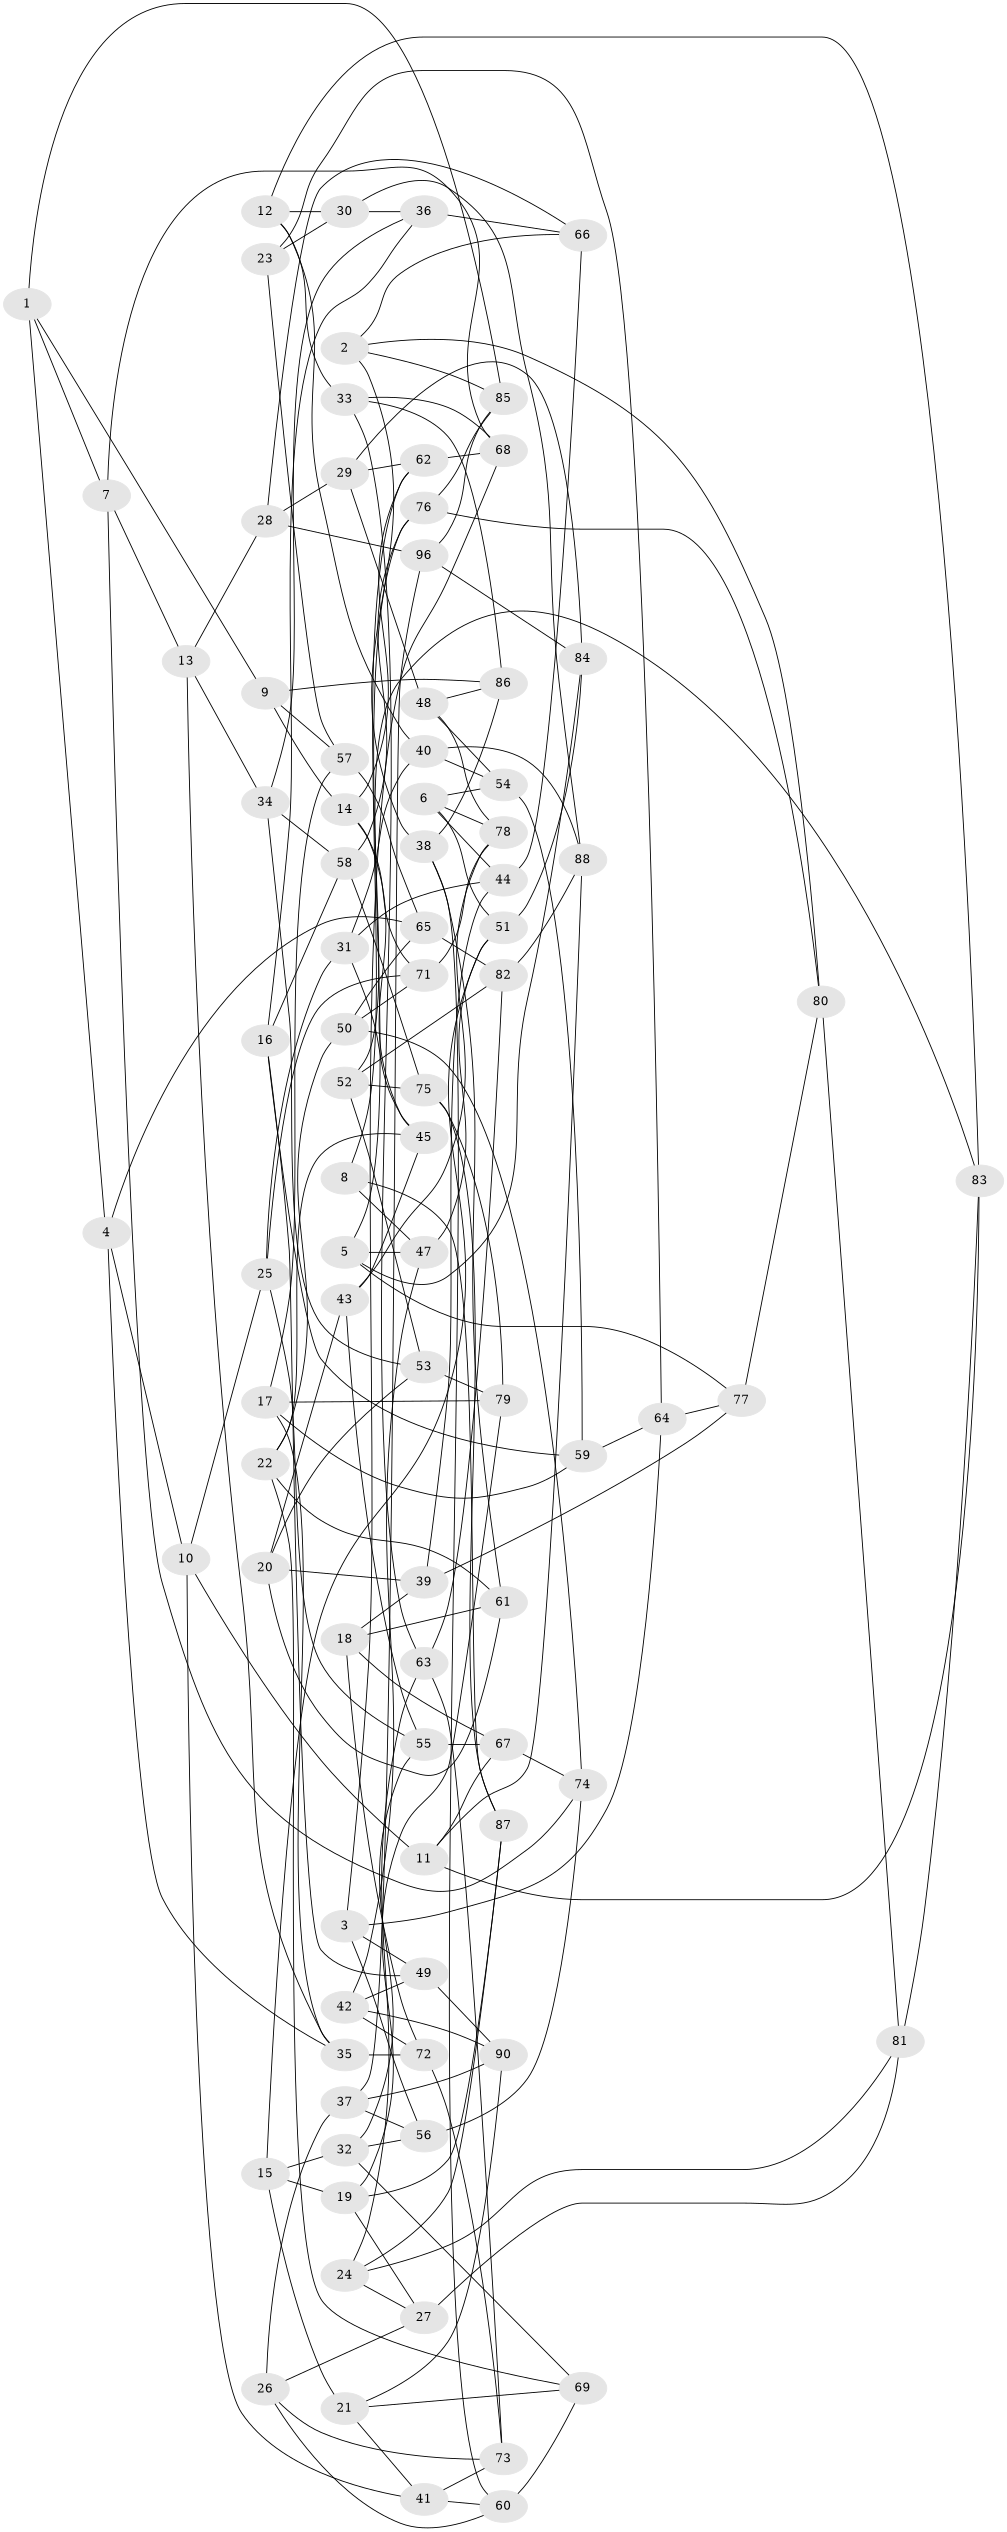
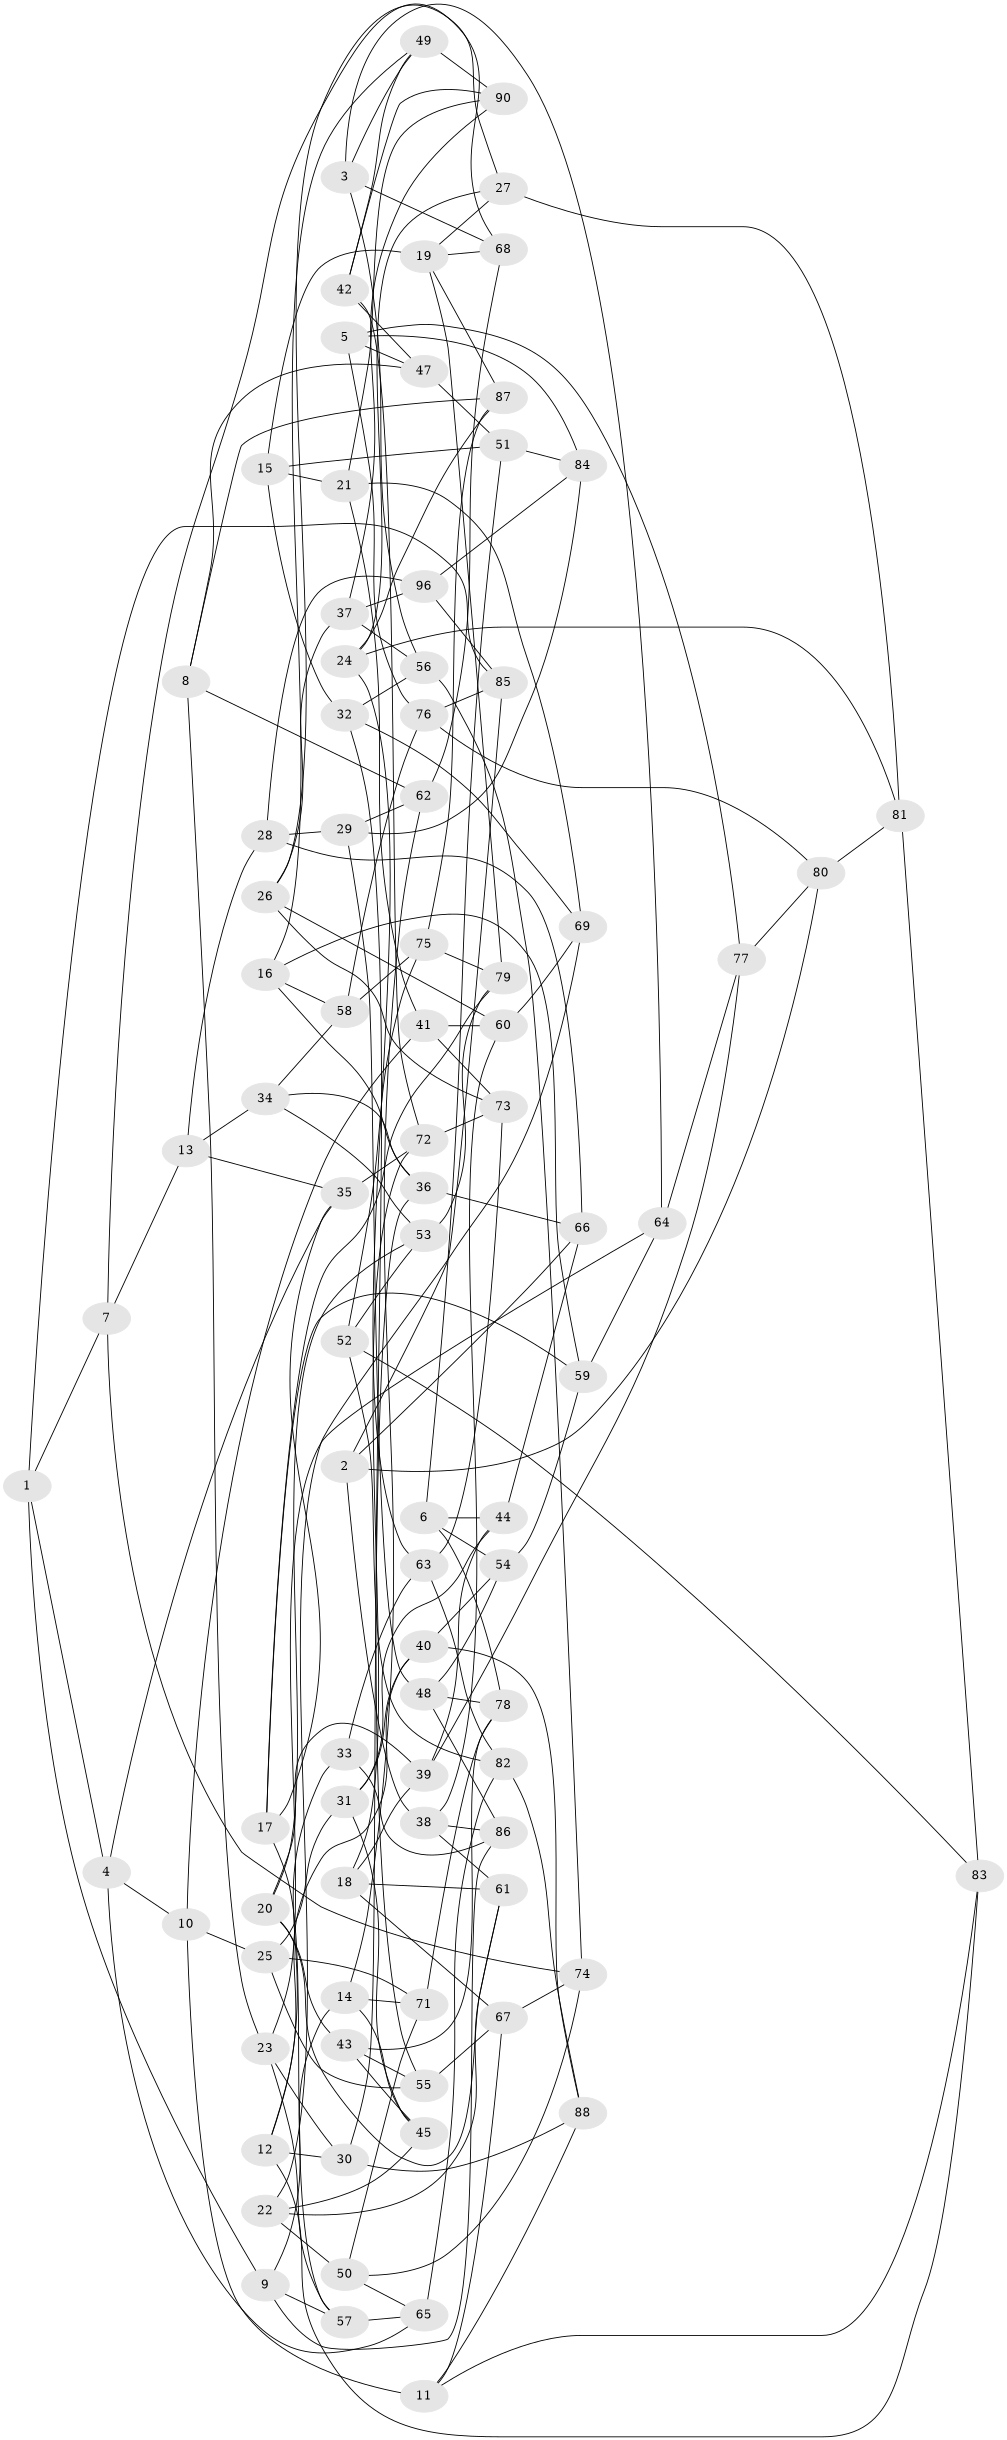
(434, 403) -> (464, 253)
none -> (214, 1367)
